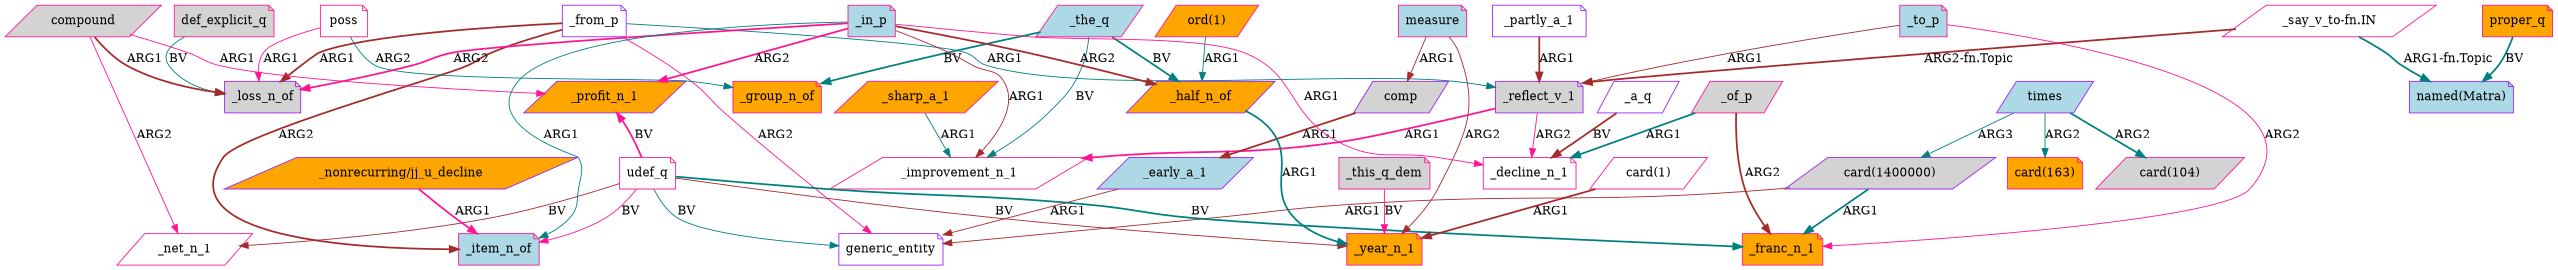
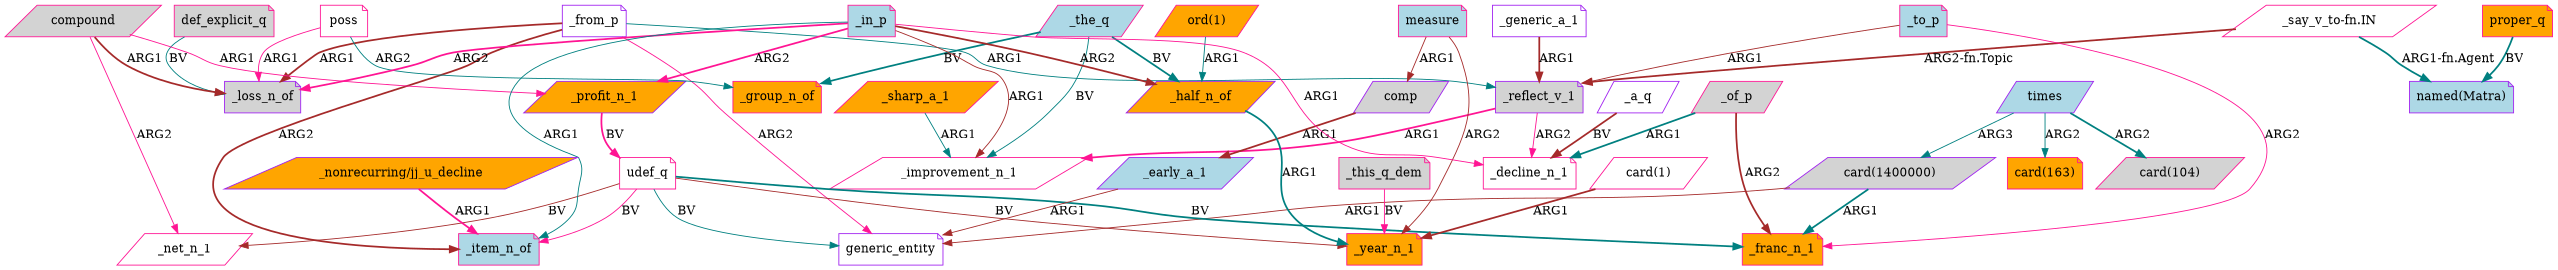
(1539, 21) -> (1539, 21)
(2448, 59) -> (2448, 59)
(633, 138) -> (603, 134)
